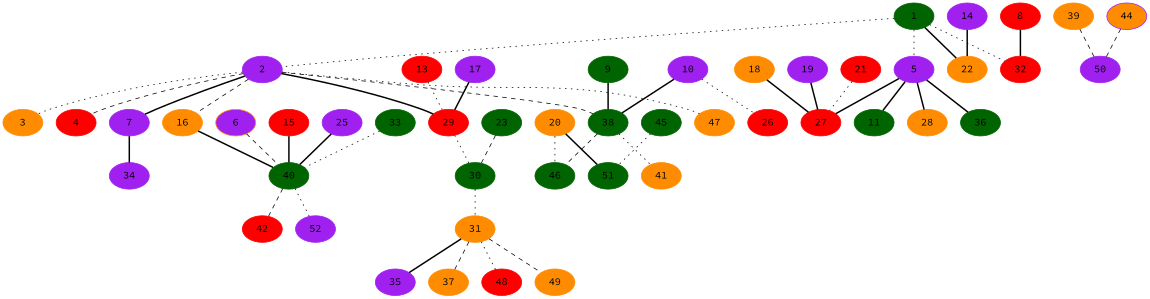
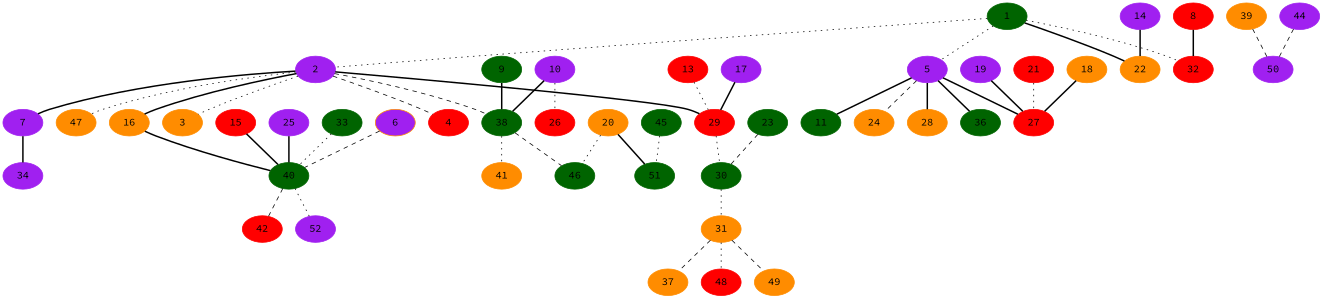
(1127, 16) -> (1300, 16)
(222, 96) -> (220, 90)
none -> (874, 123)
(395, 282) -> none
